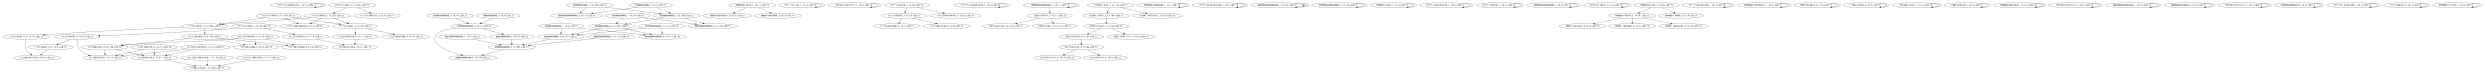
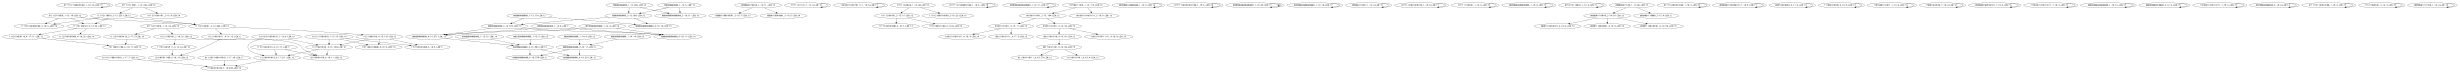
(1050, 10) -> (1028, 21)
(512, 41) -> (552, 52)
(156, 52) -> (302, 42)
